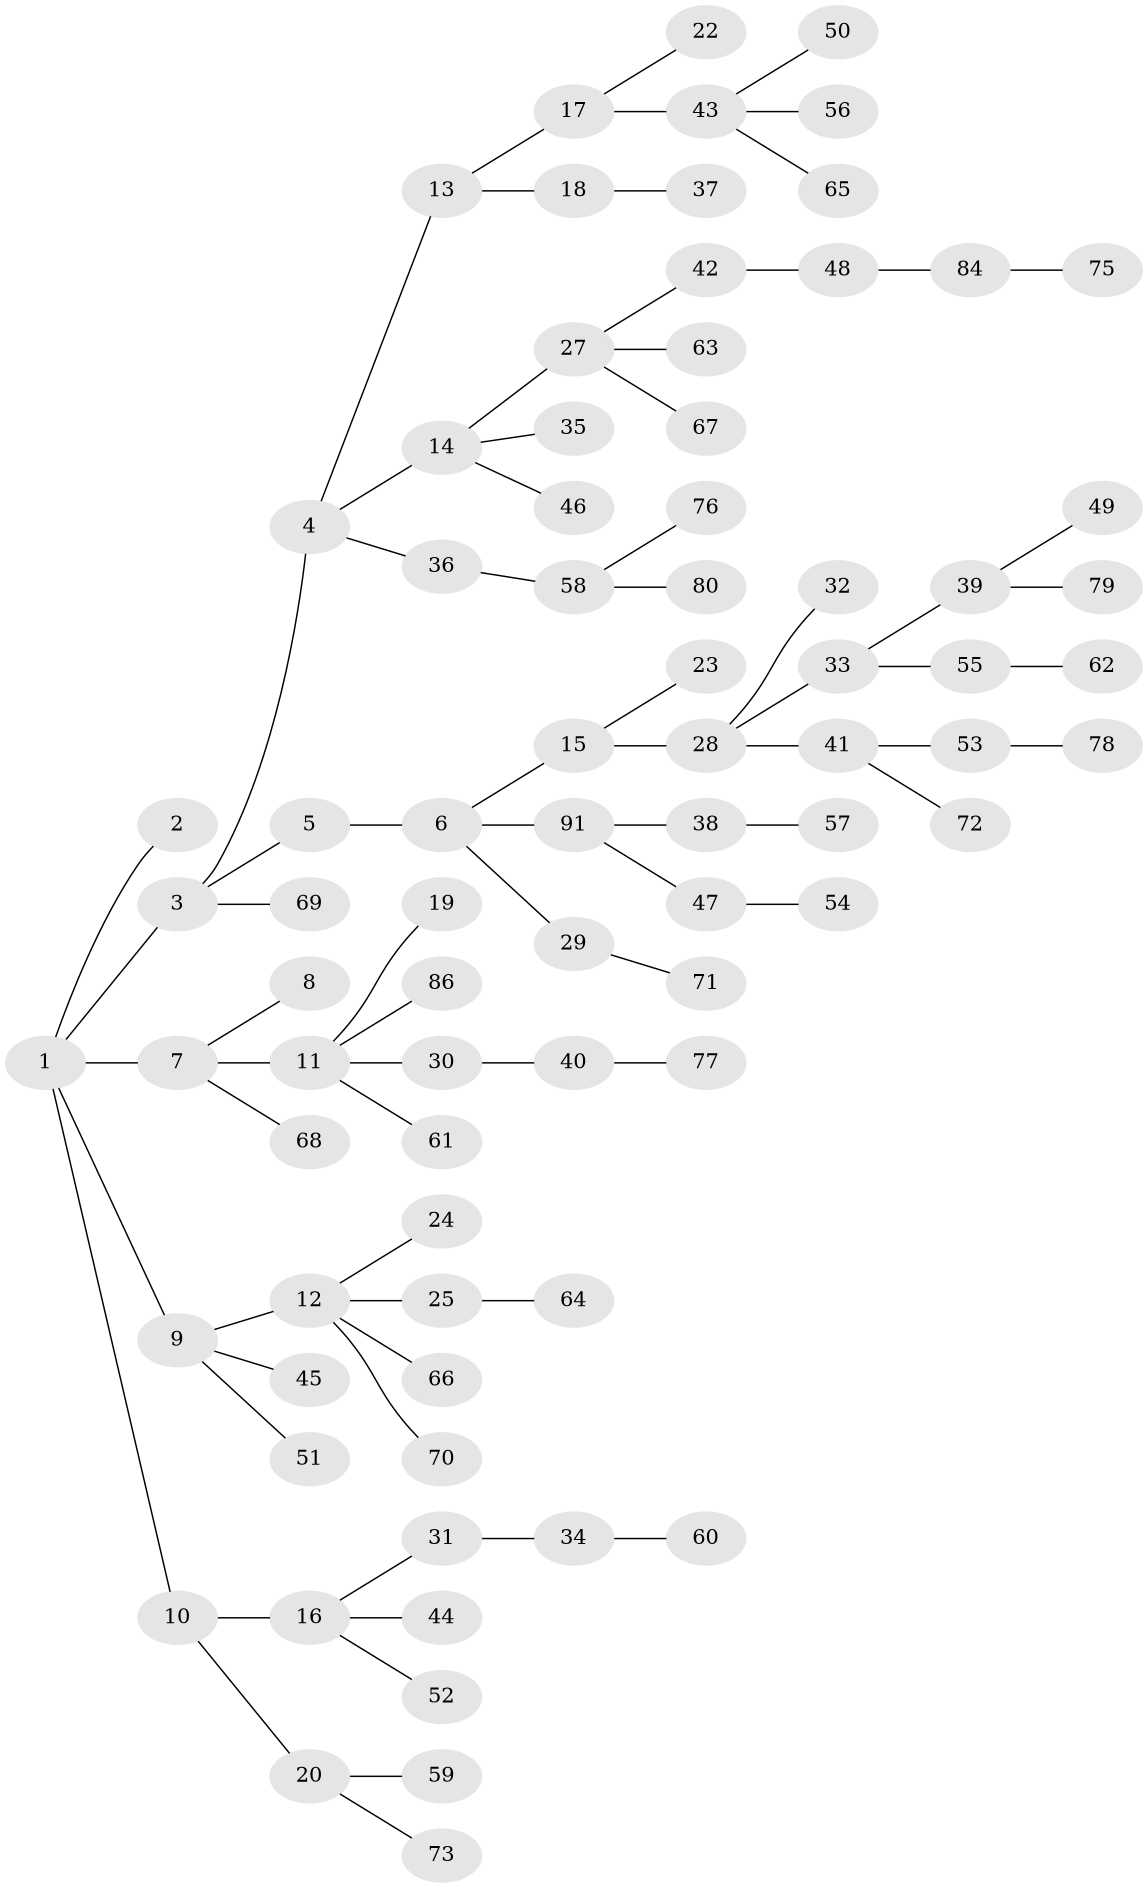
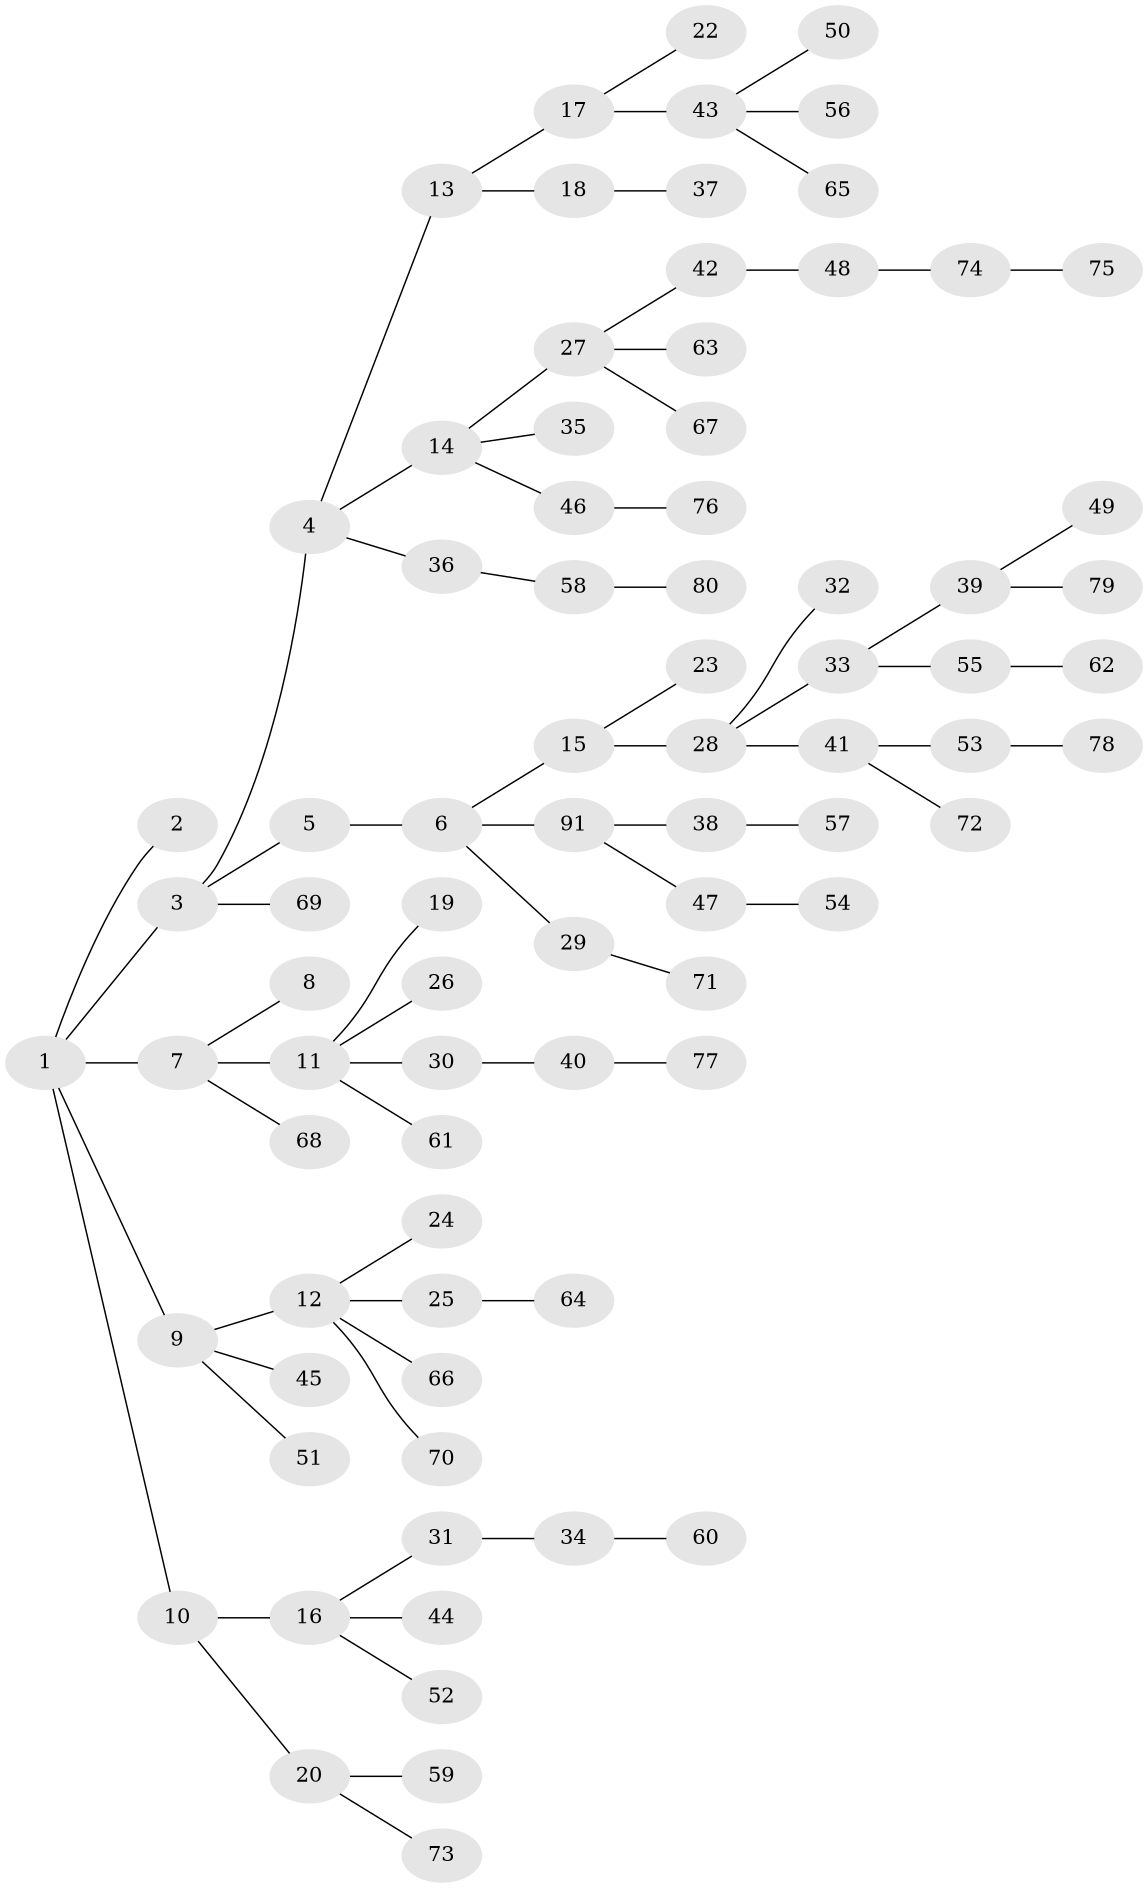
(970, 270) -> (970, 270)
(640, 548) -> (640, 508)
(442, 984) -> (442, 984)
